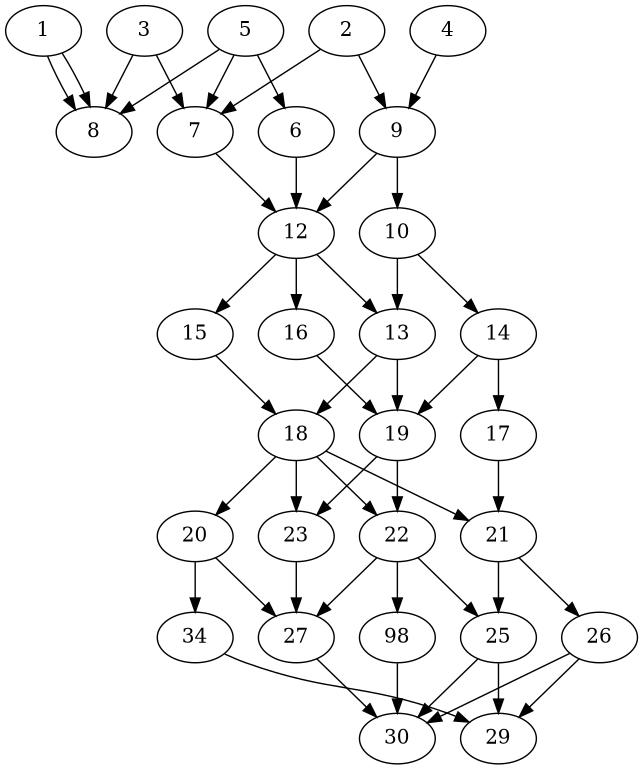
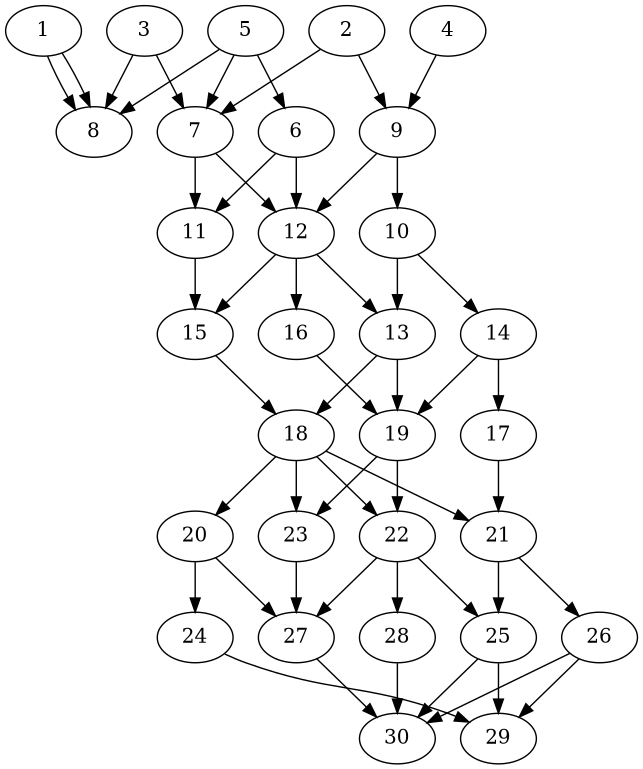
none -> (195, 233)
(195, 637) -> (195, 637)
(397, 637) -> (397, 637)
